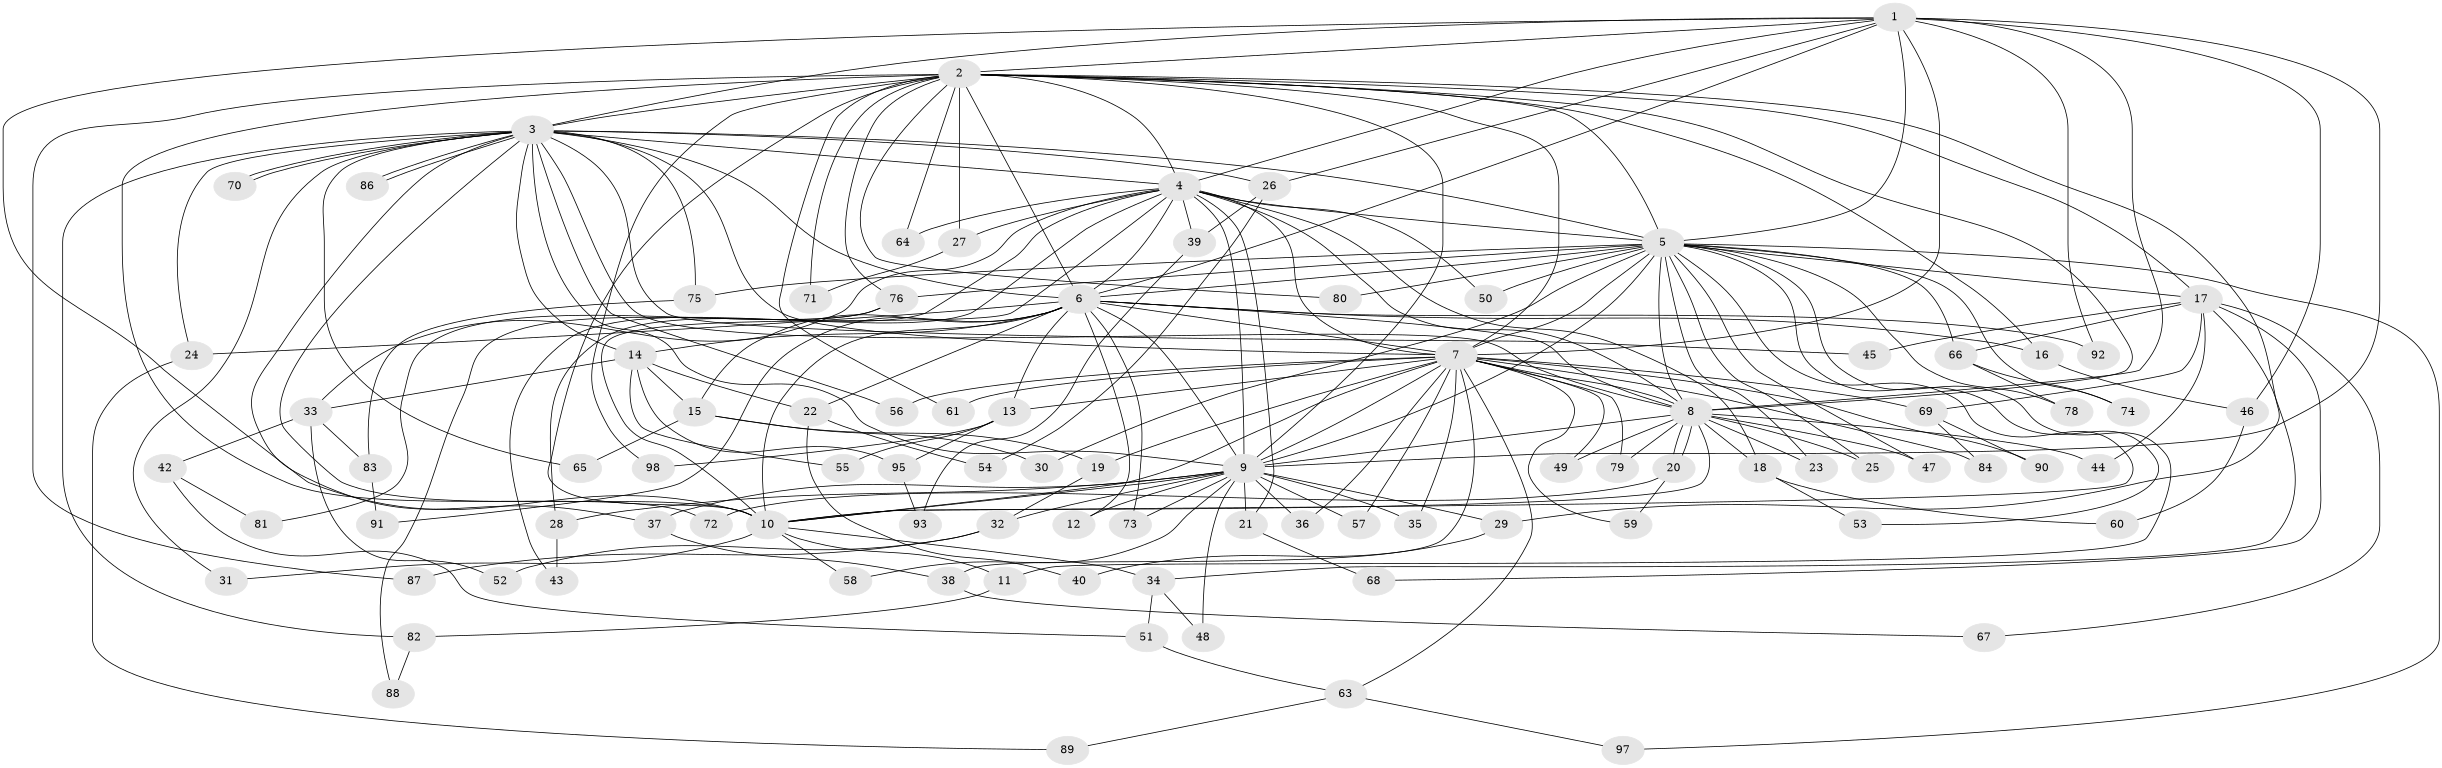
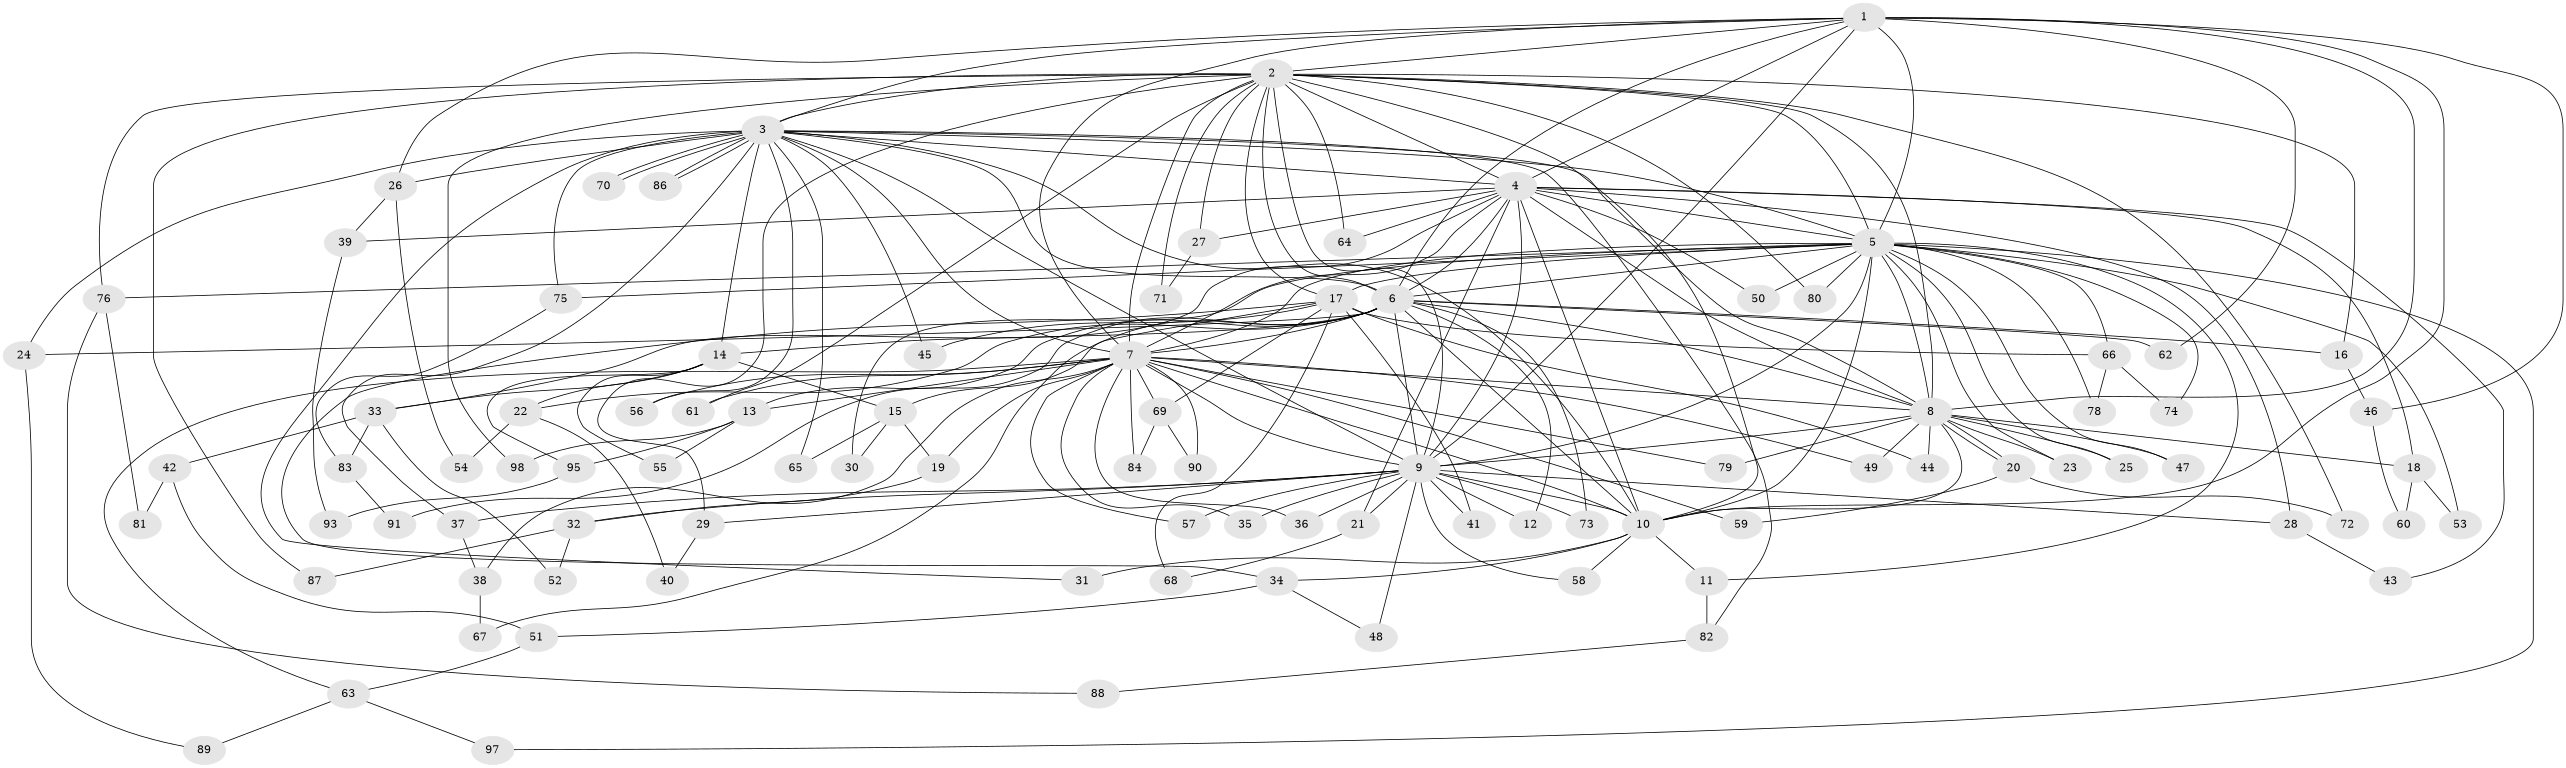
(2099, 356) -> (2166, 356)
none -> (1474, 525)
